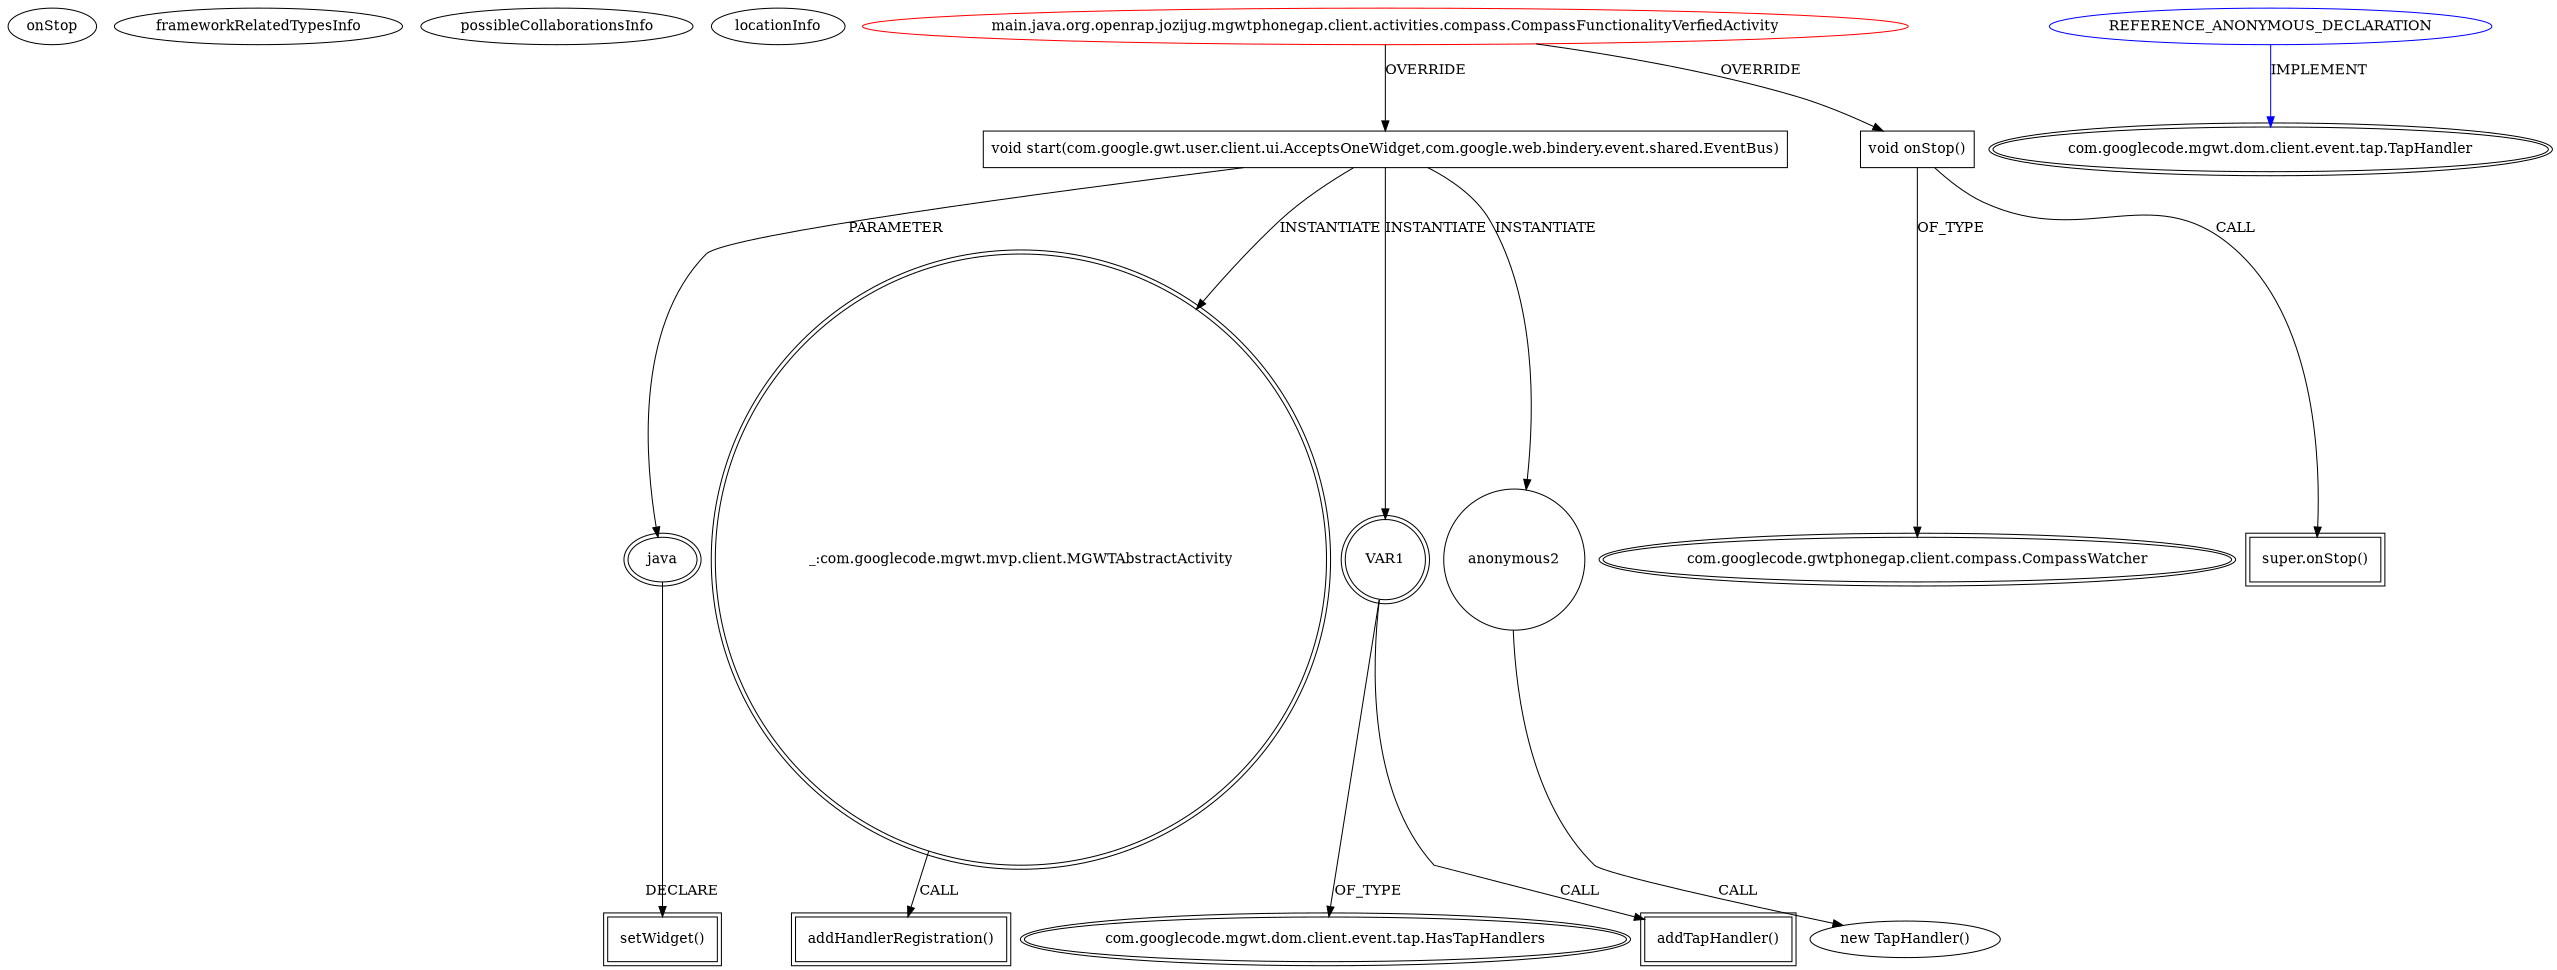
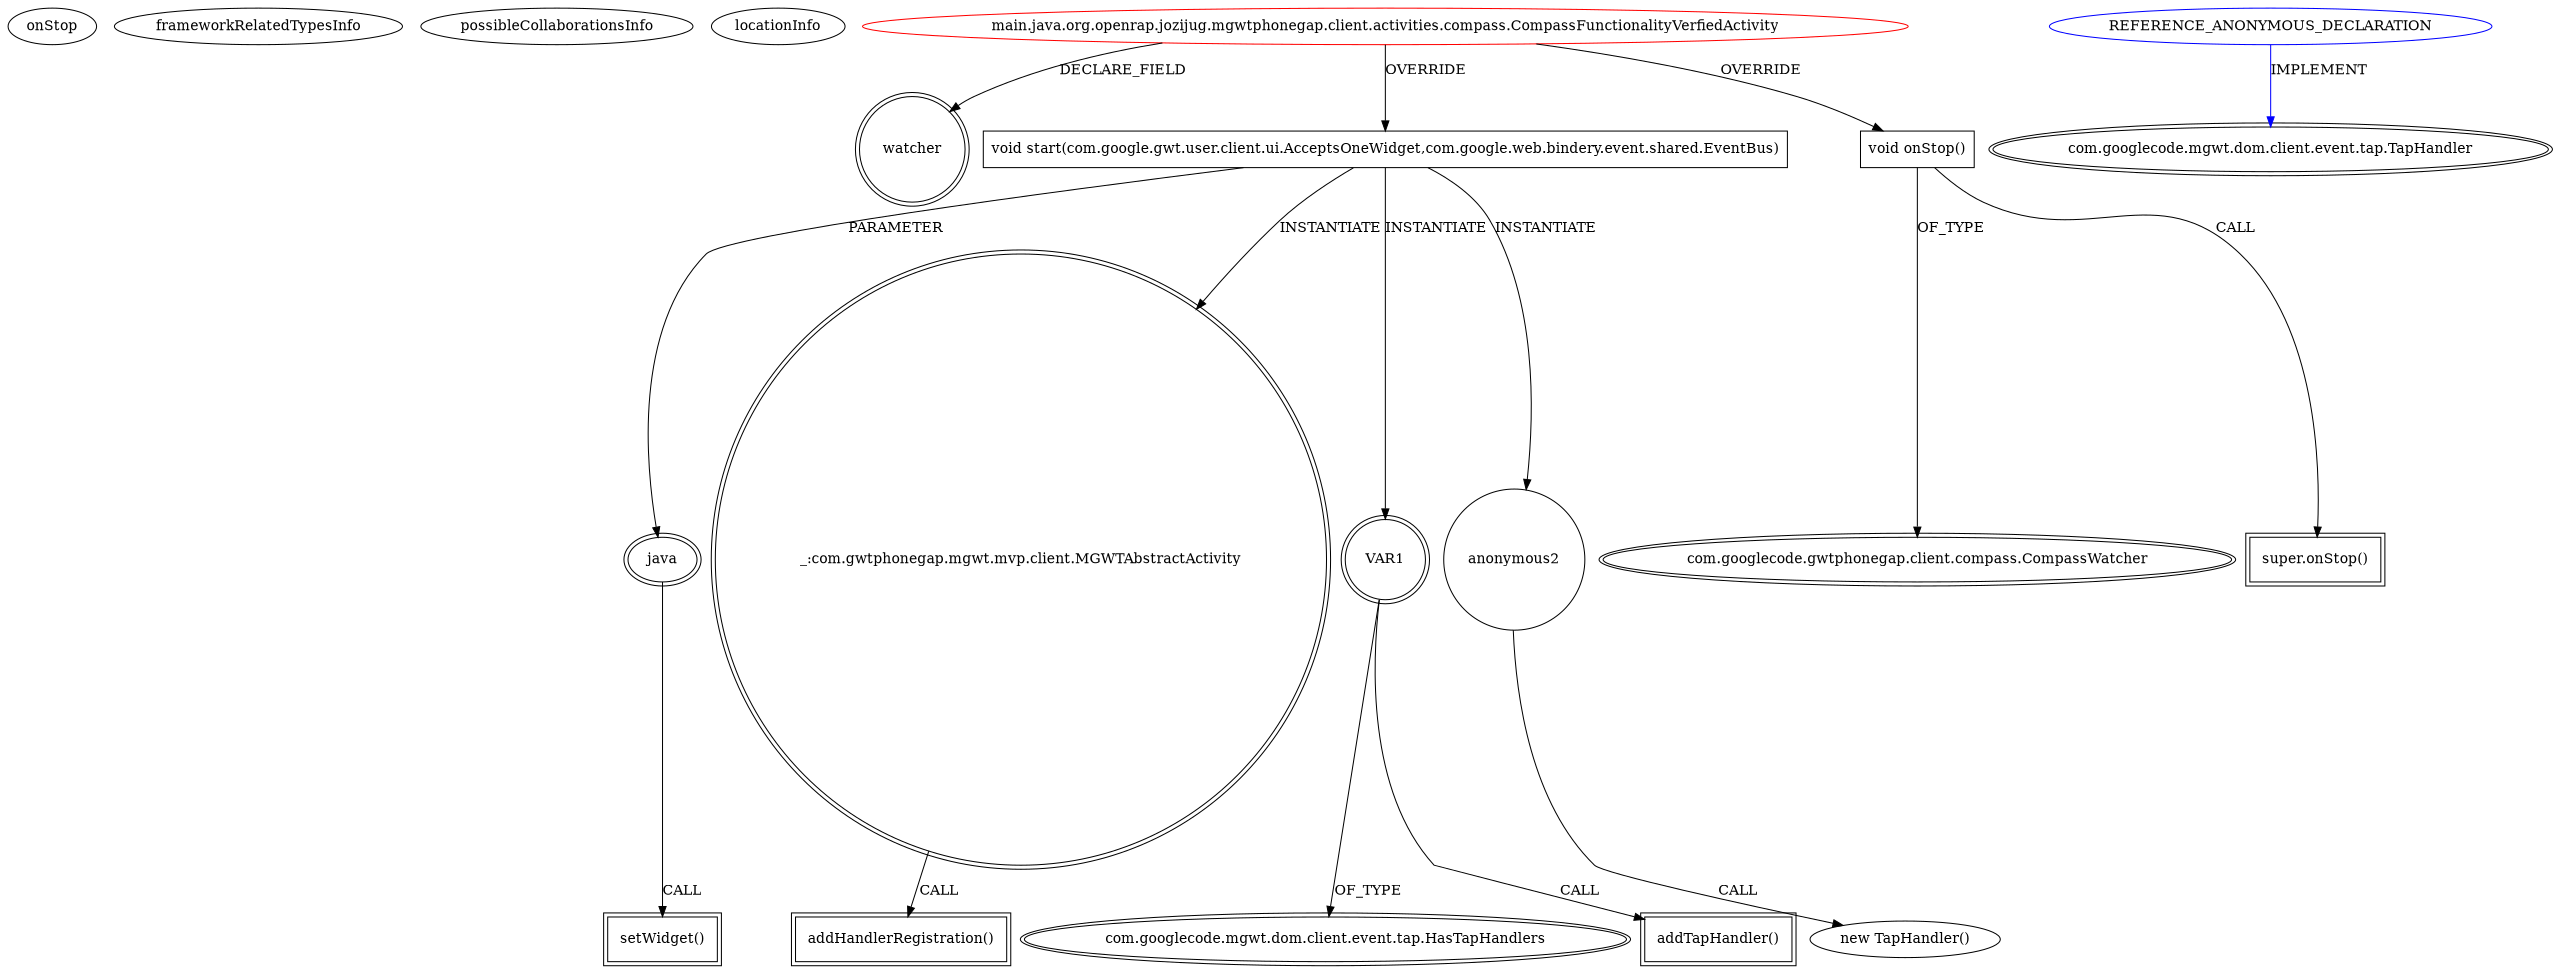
none -> (912, 149)
(1021, 560) -> (1021, 560)
(682, 891) -> (682, 891)
